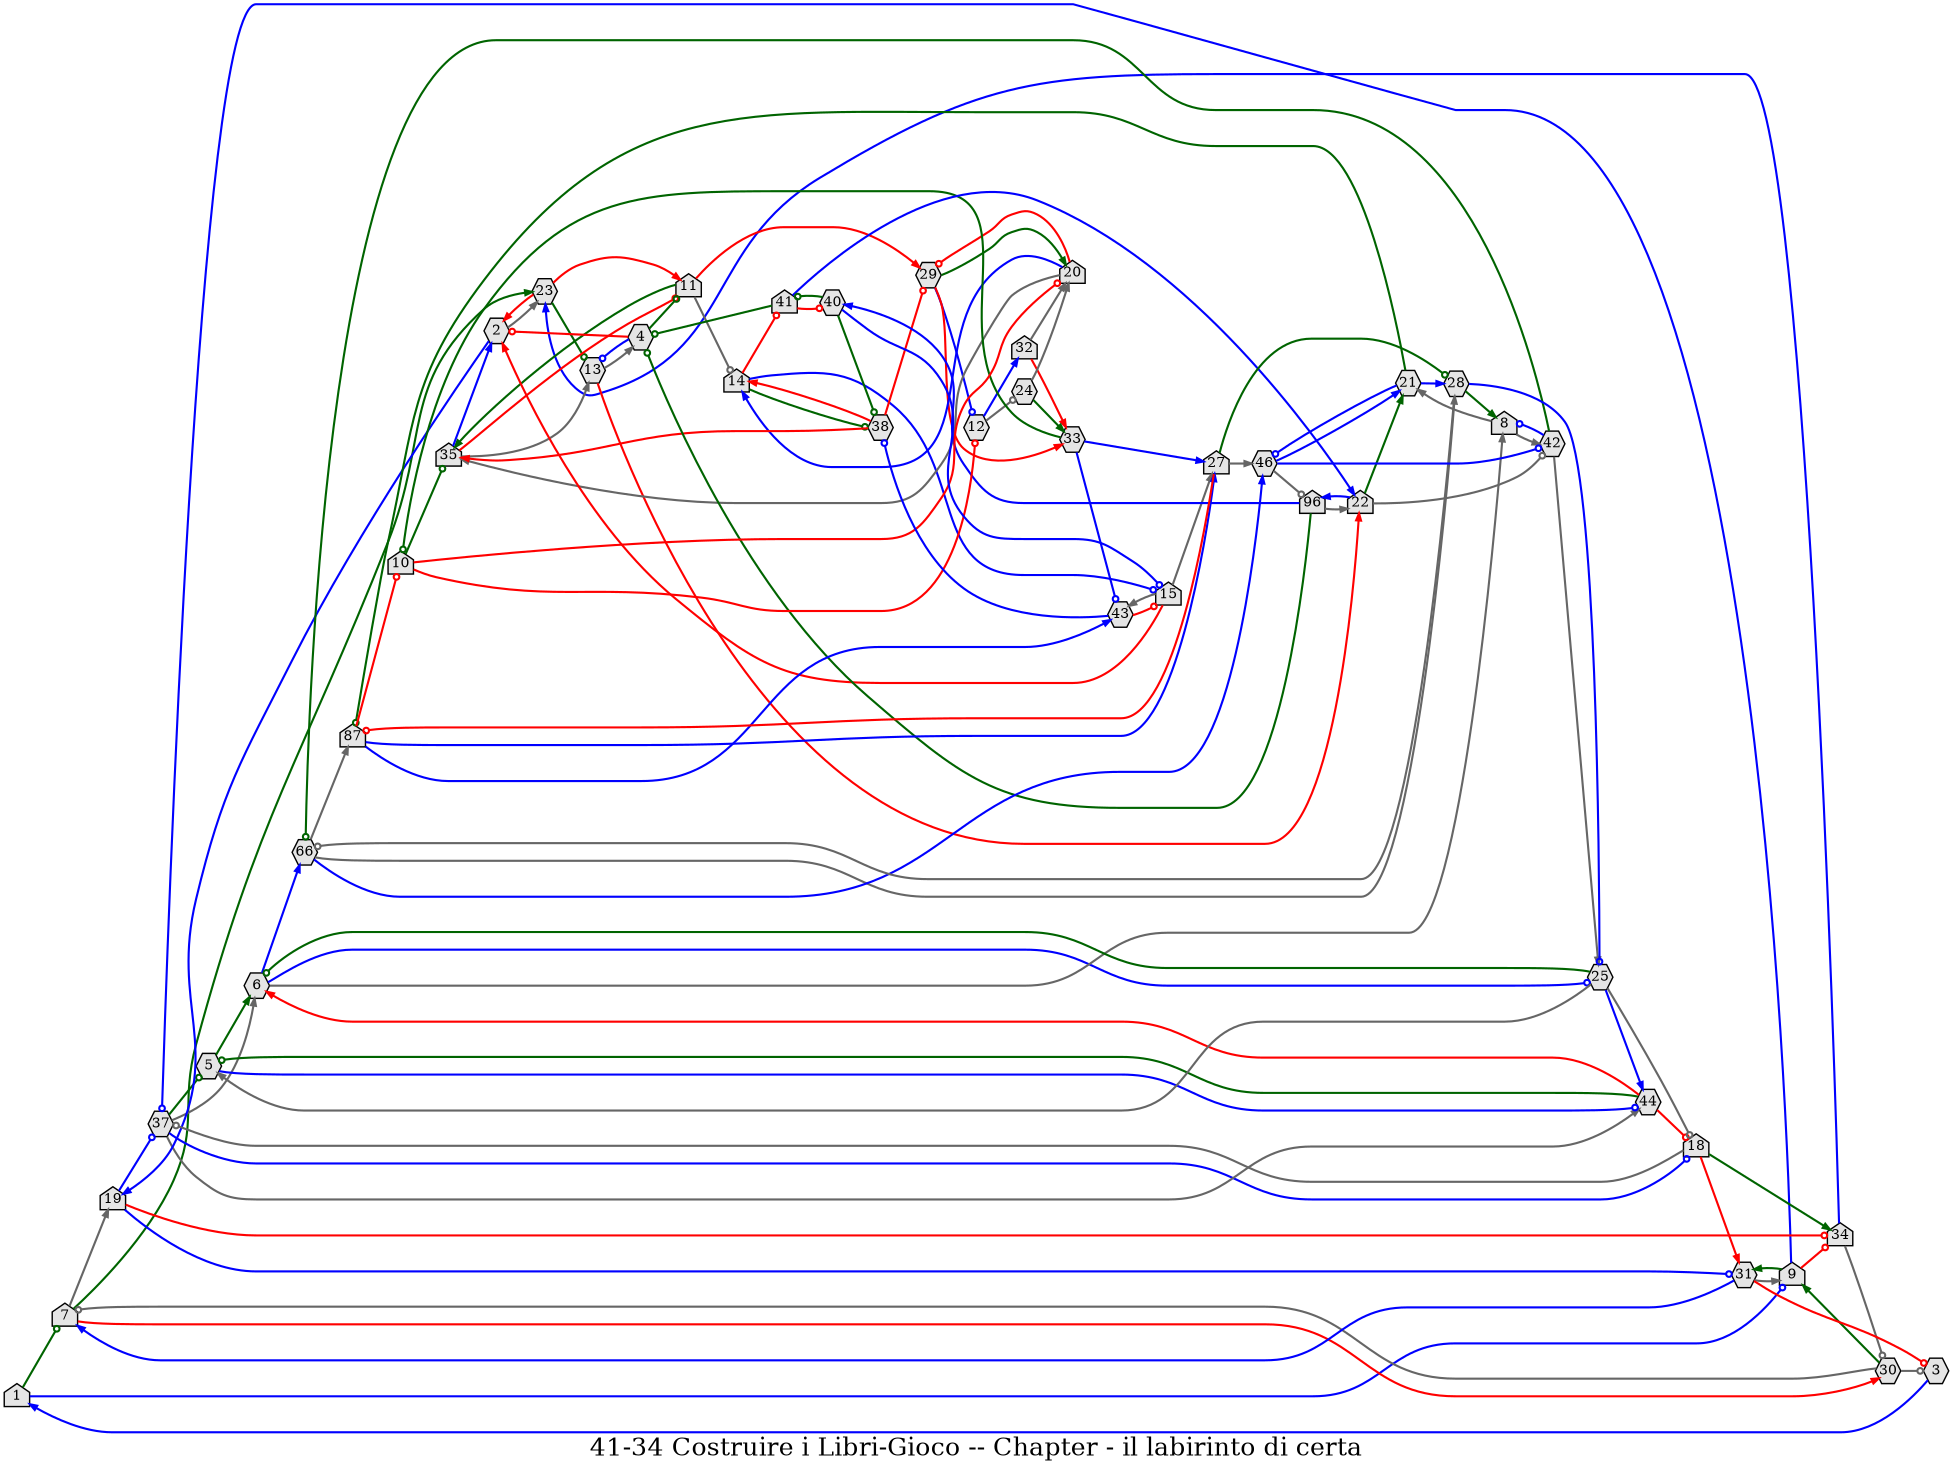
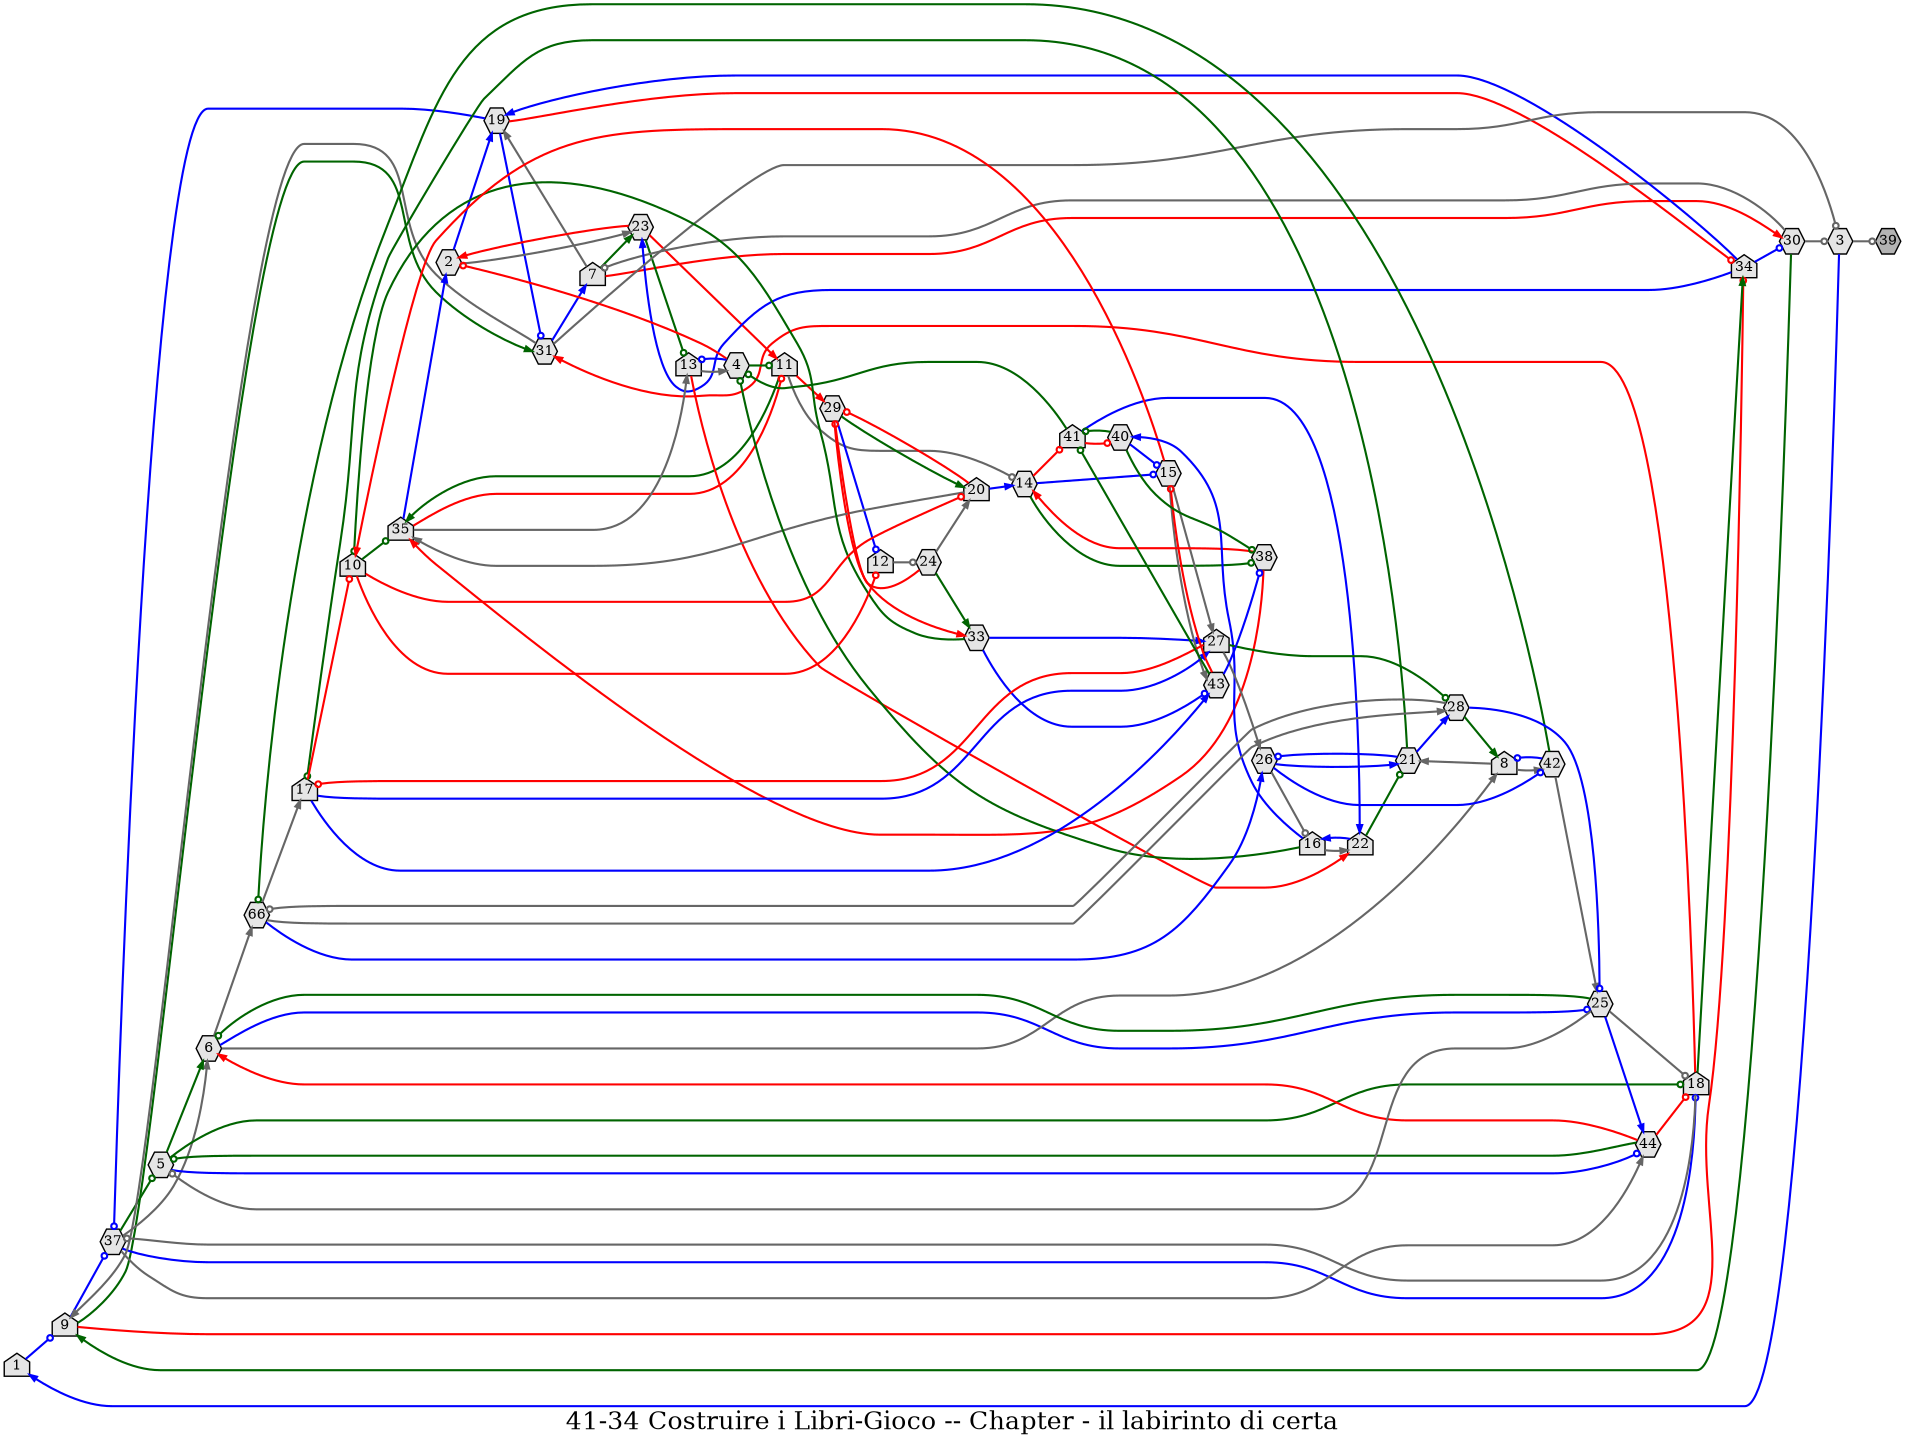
none -> (1185, 75)
none -> (1888, 241)
(1024, 349) -> none
(904, 354) -> (853, 535)
(593, 370) -> (689, 365)
(737, 382) -> (1024, 484)
(976, 428) -> (881, 562)
(1382, 448) -> (1381, 809)
(1264, 464) -> (1264, 761)
(1461, 495) -> none
(1312, 503) -> (1312, 845)
none -> (1142, 558)
(1168, 595) -> (1168, 473)
(775, 666) -> (714, 129)
(353, 737) -> (305, 790)
(280, 922) -> (232, 985)
(924, 1111) -> (929, 1209)
none -> (922, 1120)
(113, 1199) -> (497, 121)
(1864, 1299) -> (1766, 256)
(1829, 1318) -> (1196, 155)
(39, 1359) -> none
